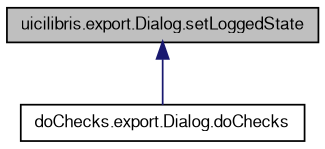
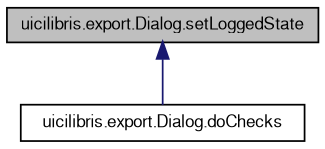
(163, 123) -> (163, 123)
